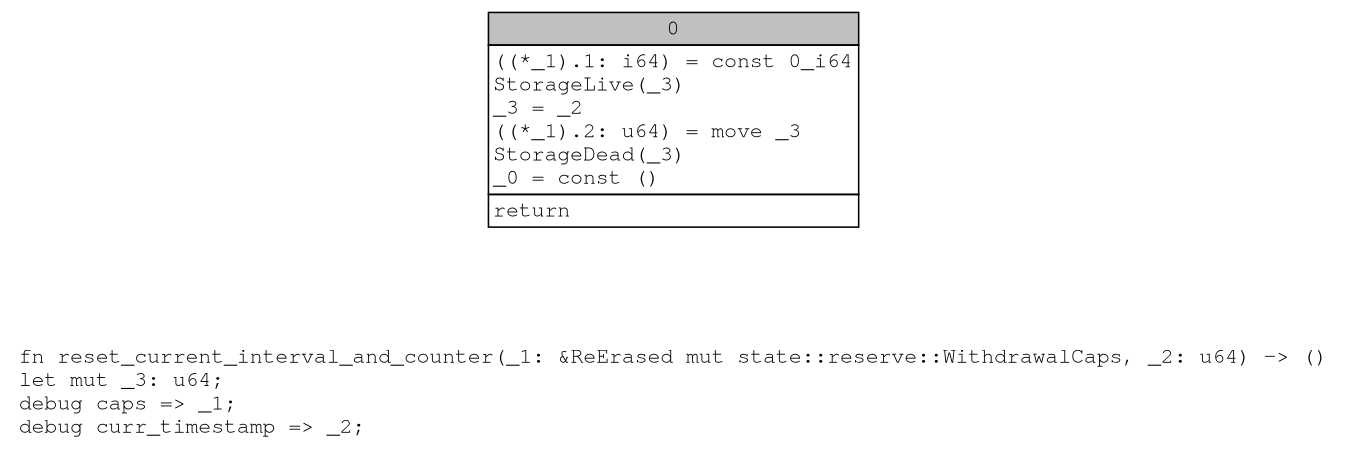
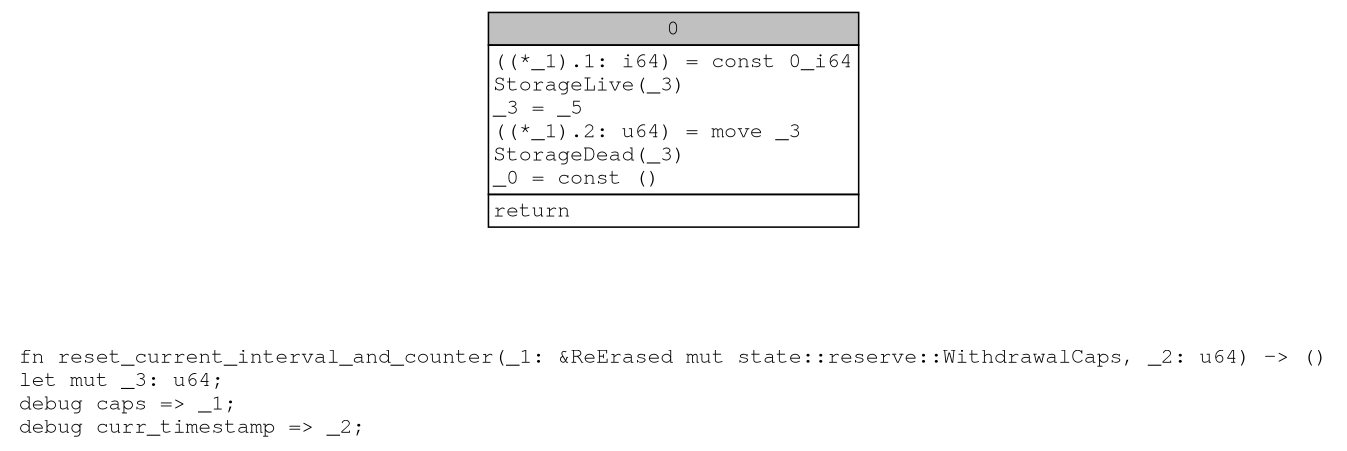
(538, 107) -> (538, 107)
